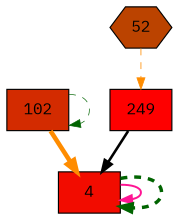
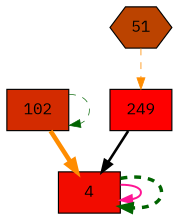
(141, 28) -> (141, 28)
